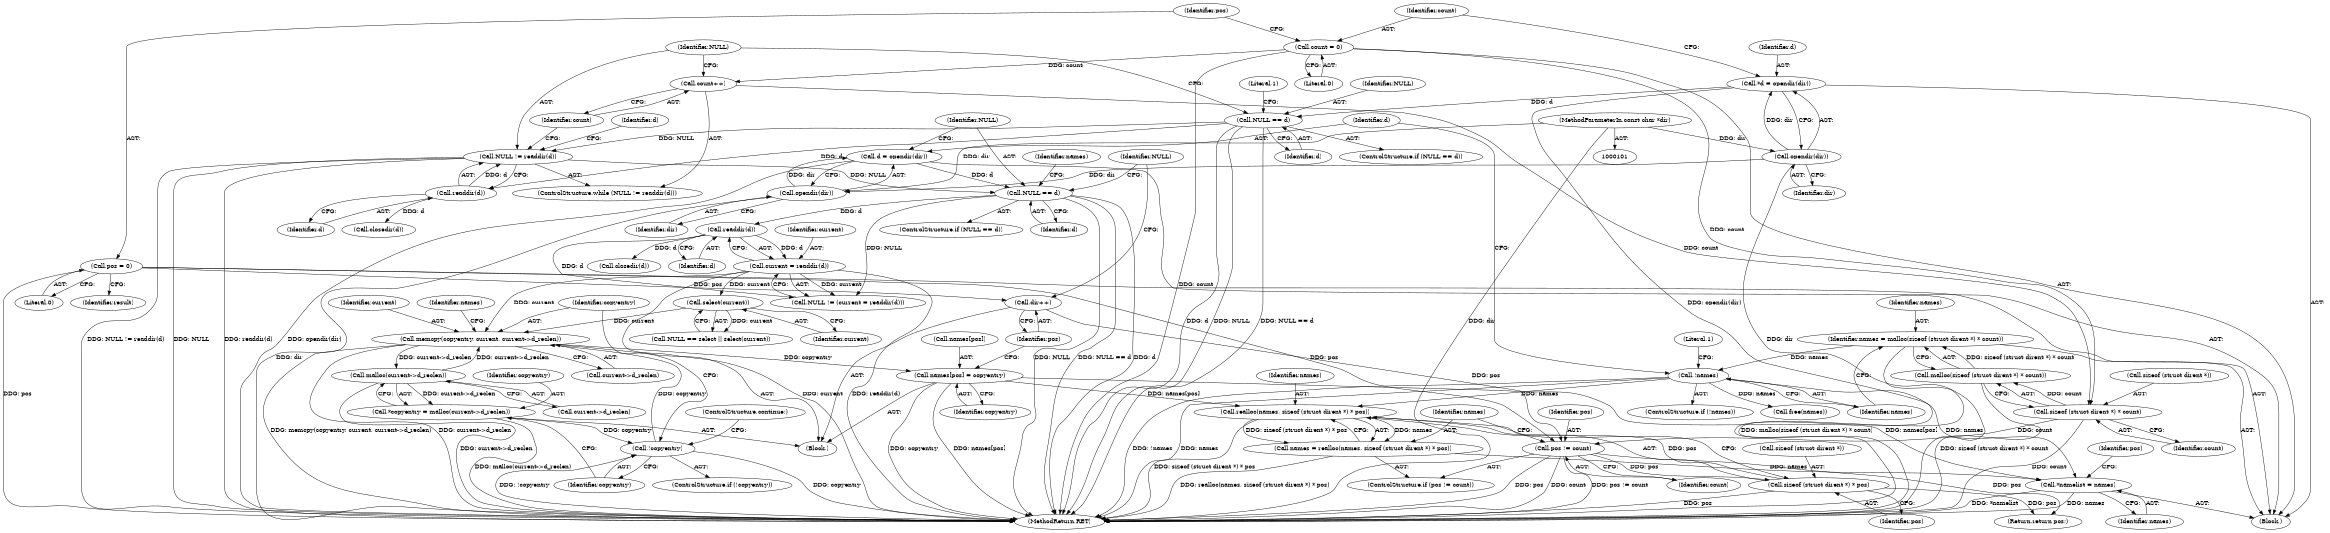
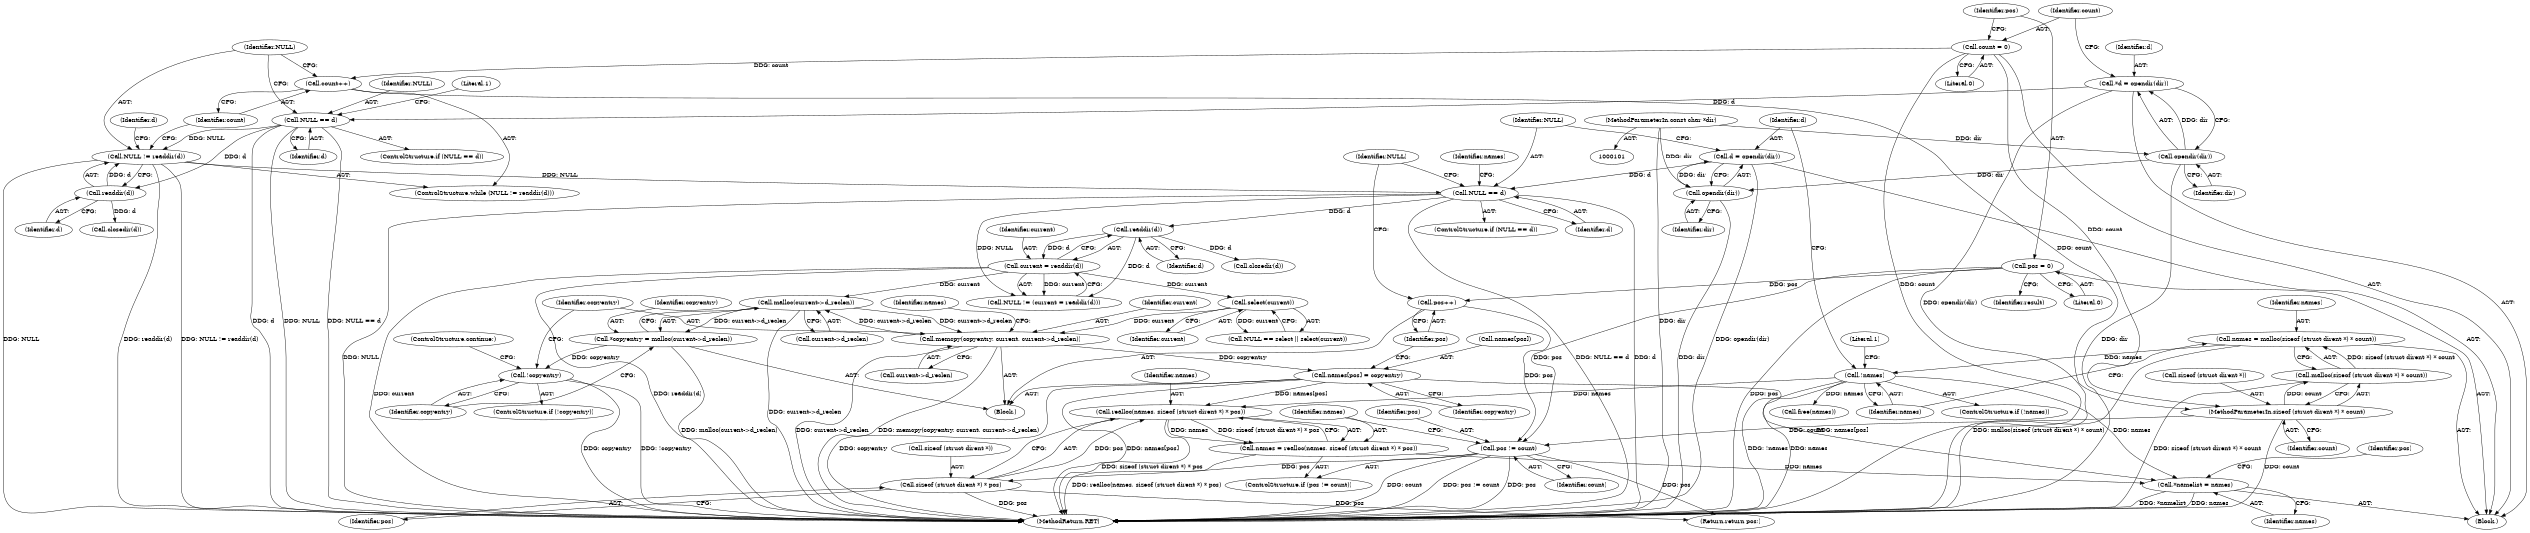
(581, 280) -> (928, 284)
(1033, 303) -> (1437, 303)
(1916, 339) -> (2296, 339)
(662, 361) -> none
(2088, 412) -> (2287, 412)
